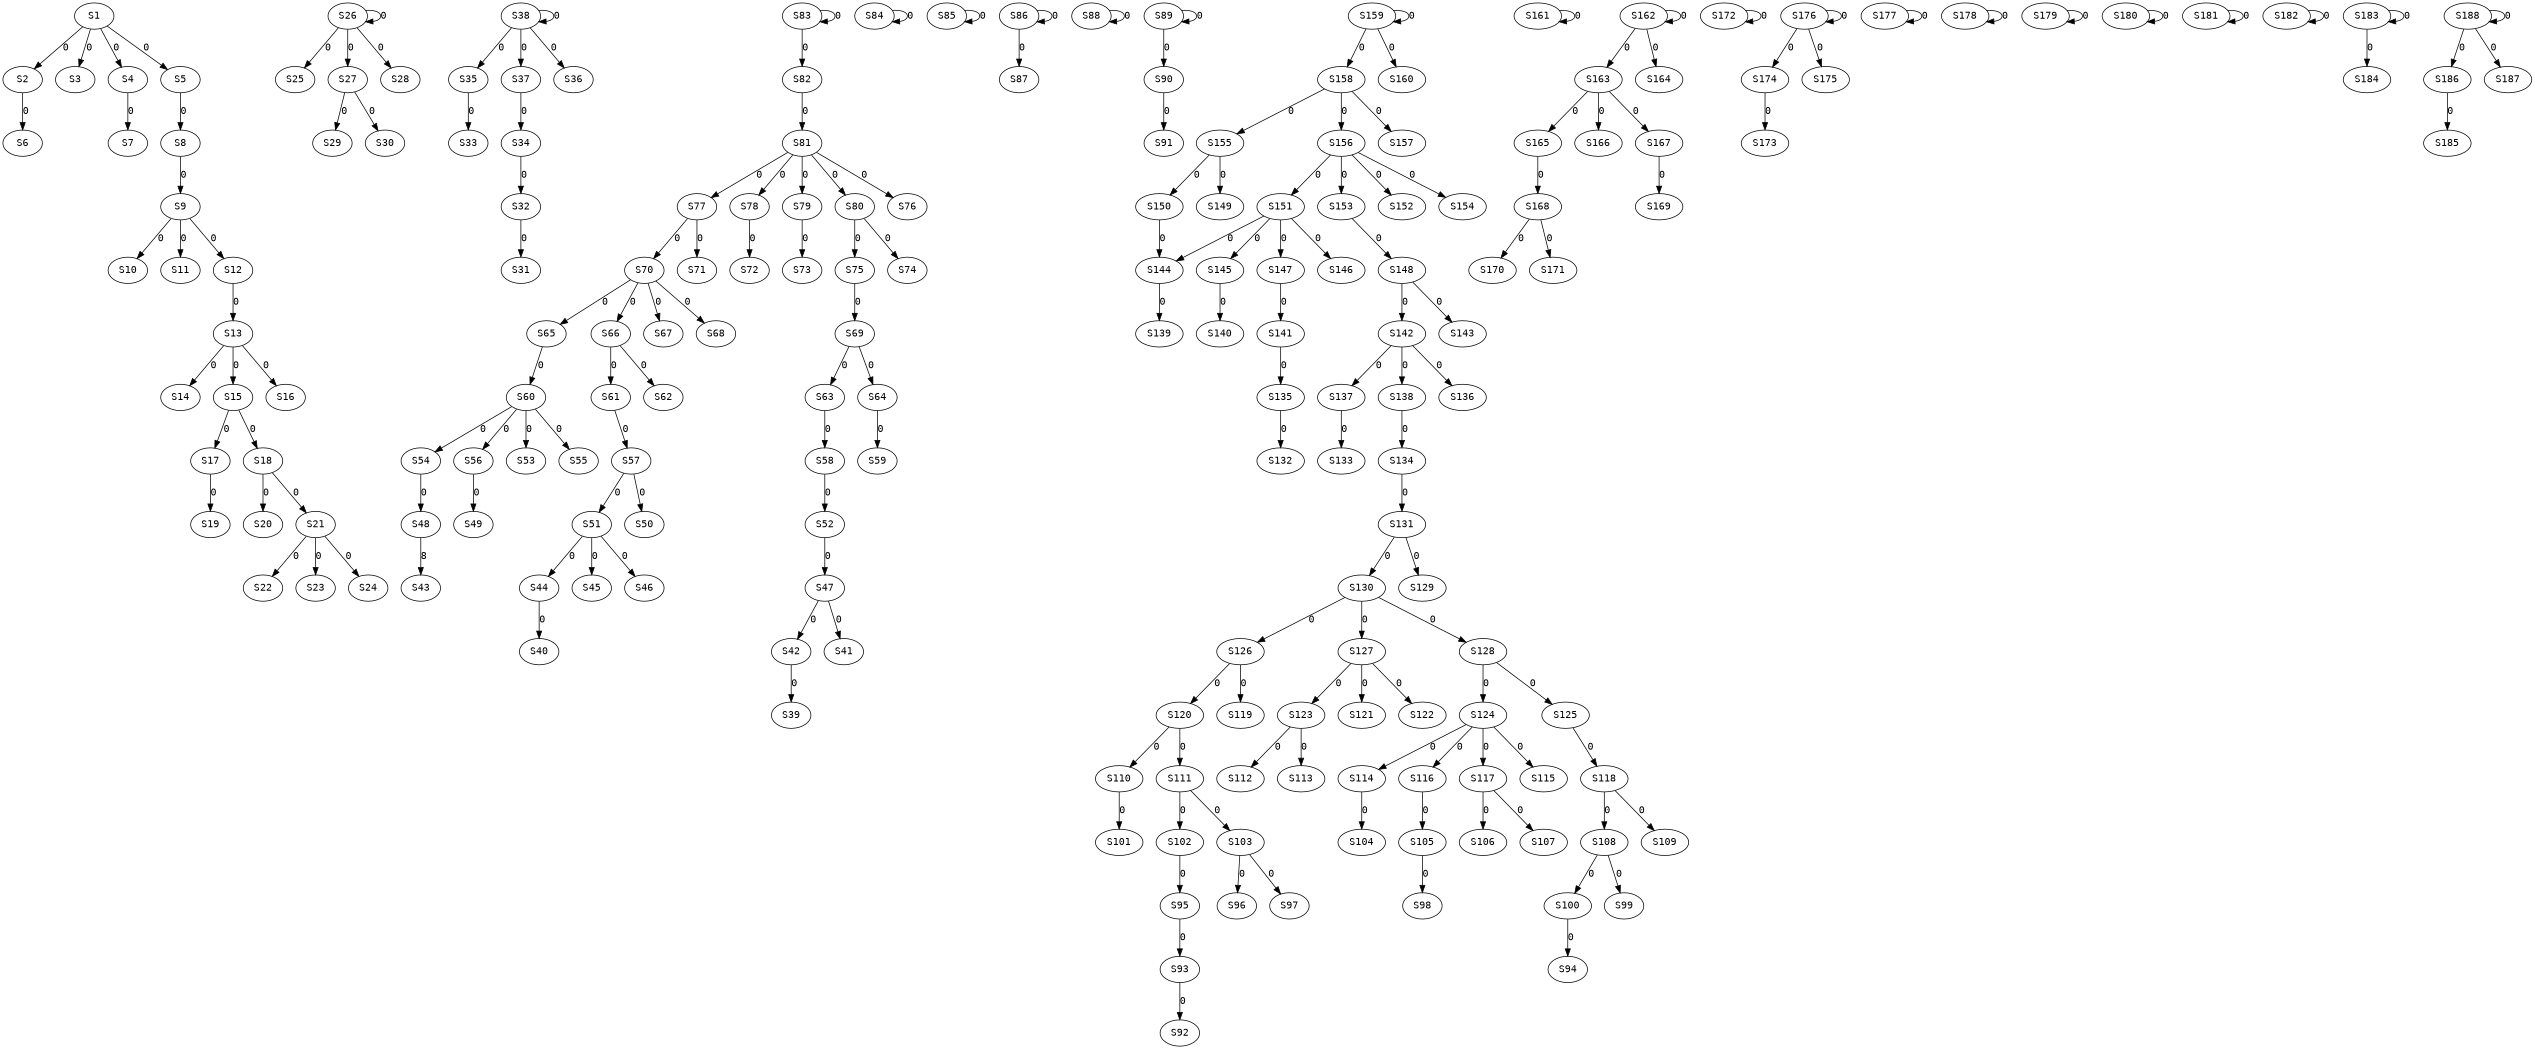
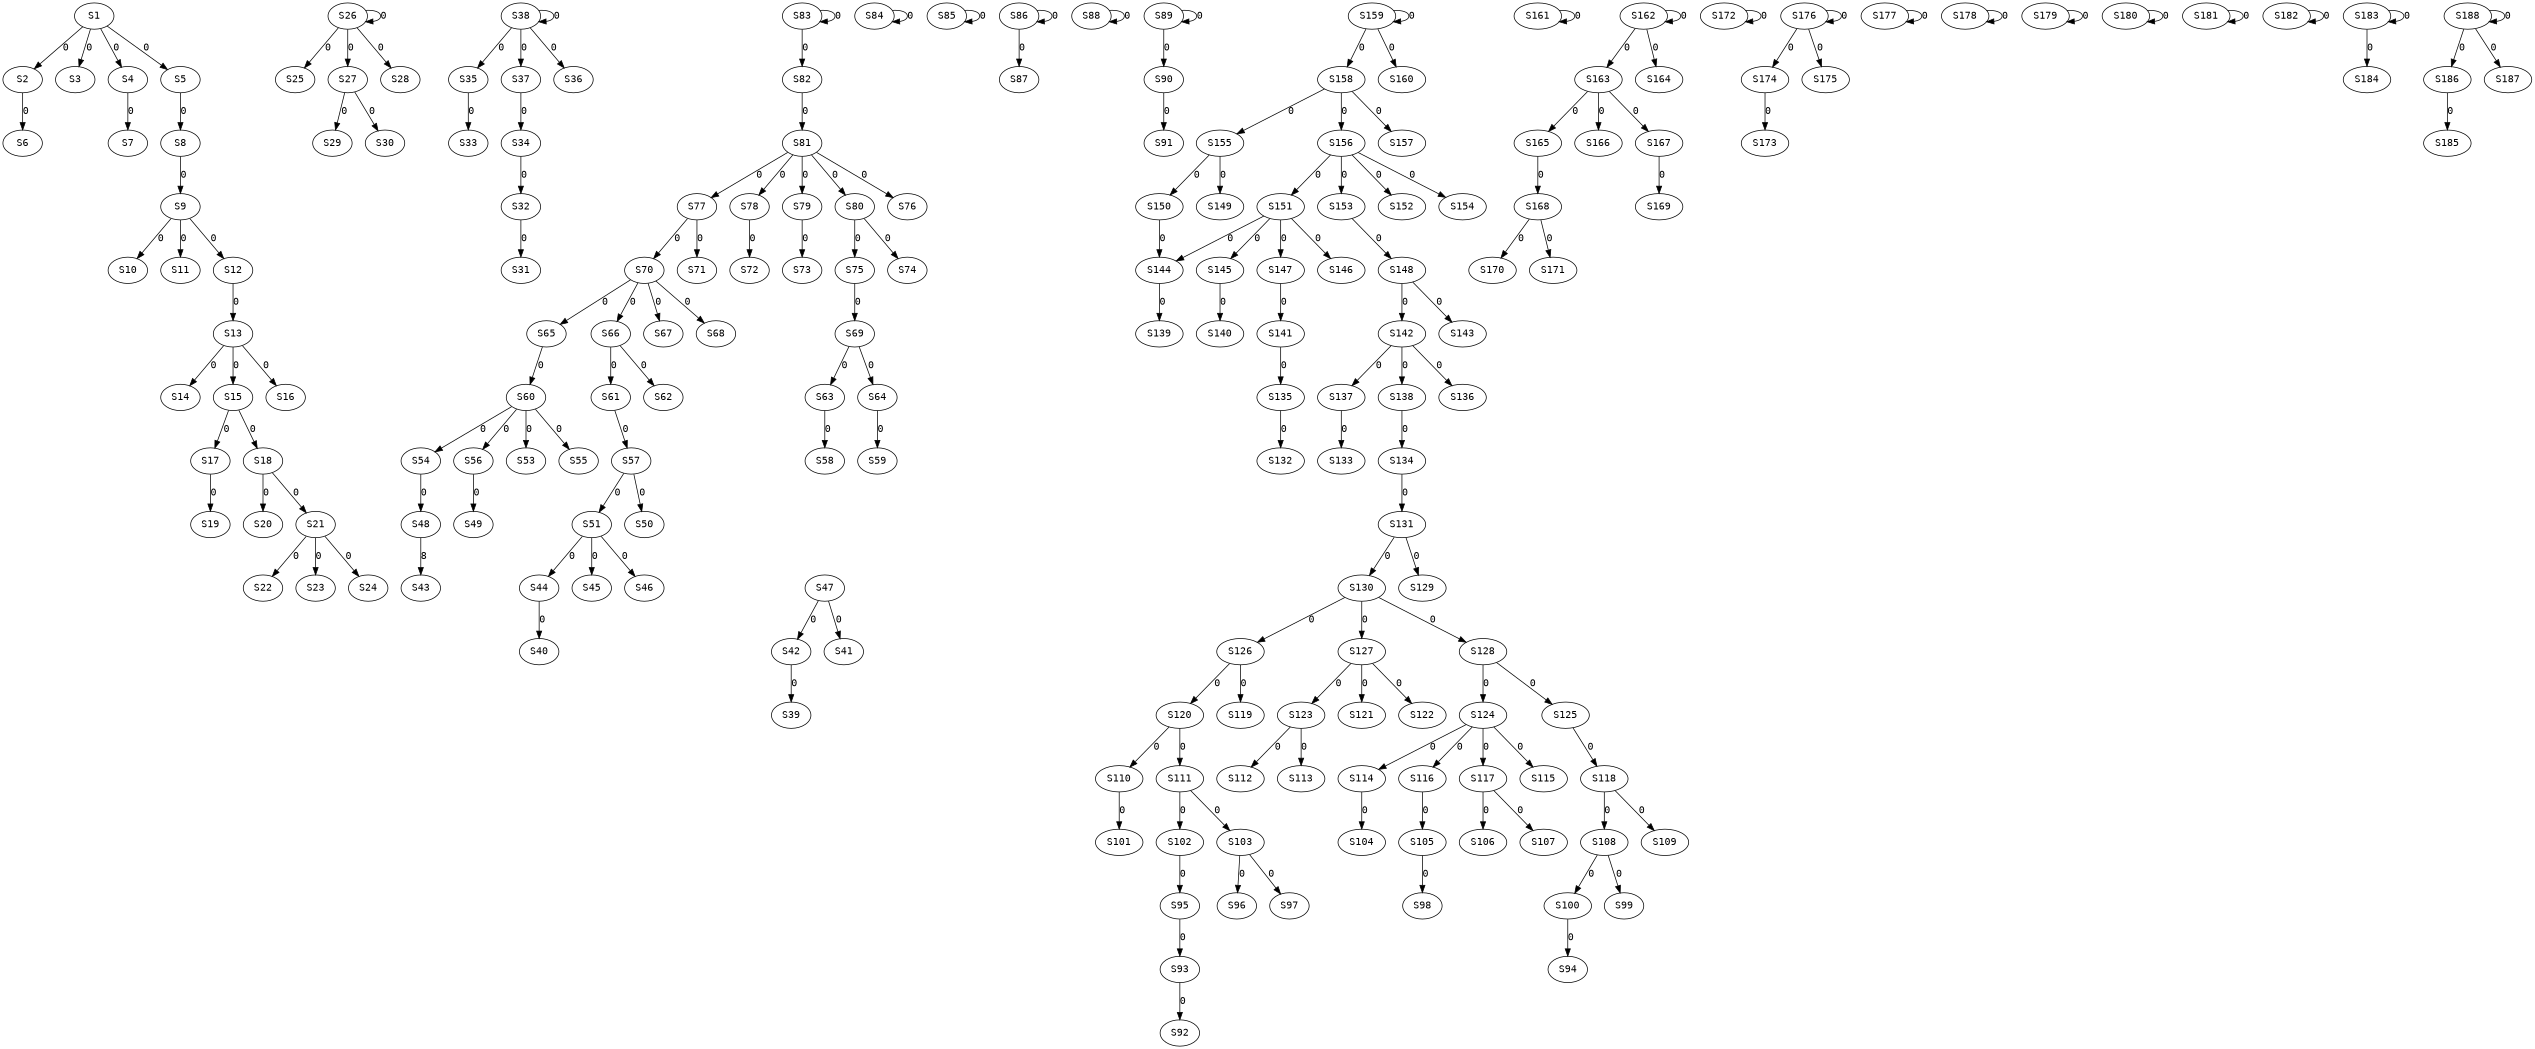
(825, 525) -> none
